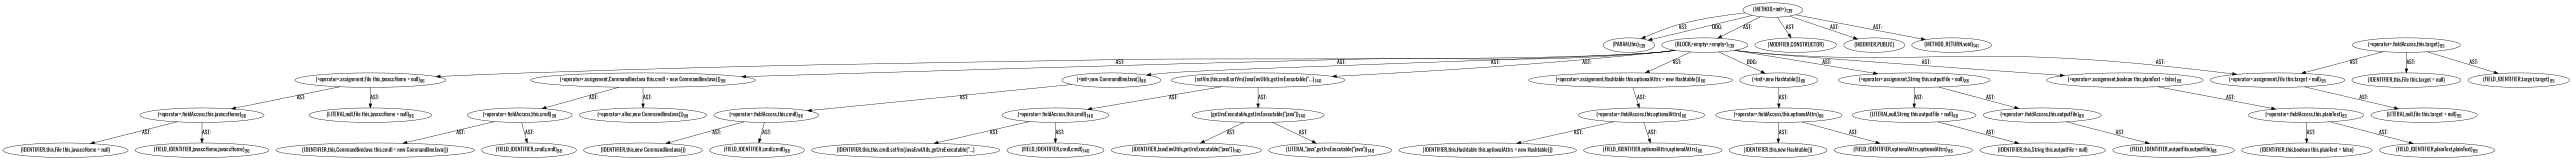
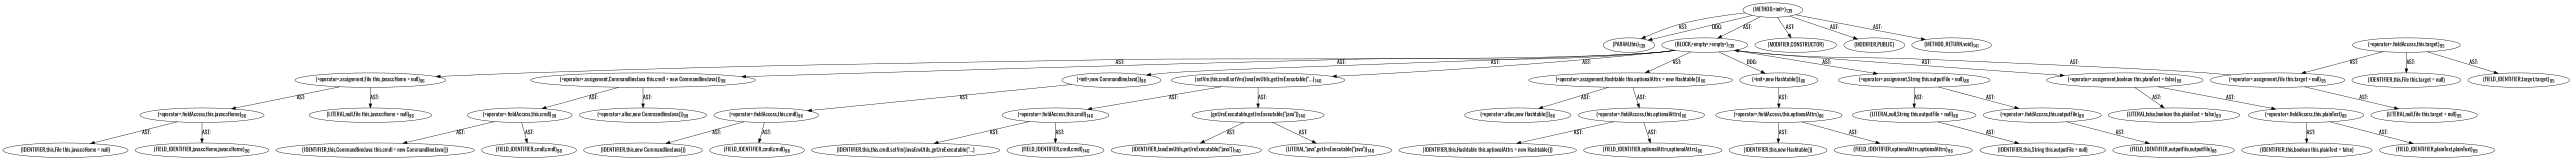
(1984, 56) -> (1985, 62)
none -> (1518, 115)
none -> (2174, 115)
(2345, 115) -> (2345, 115)
